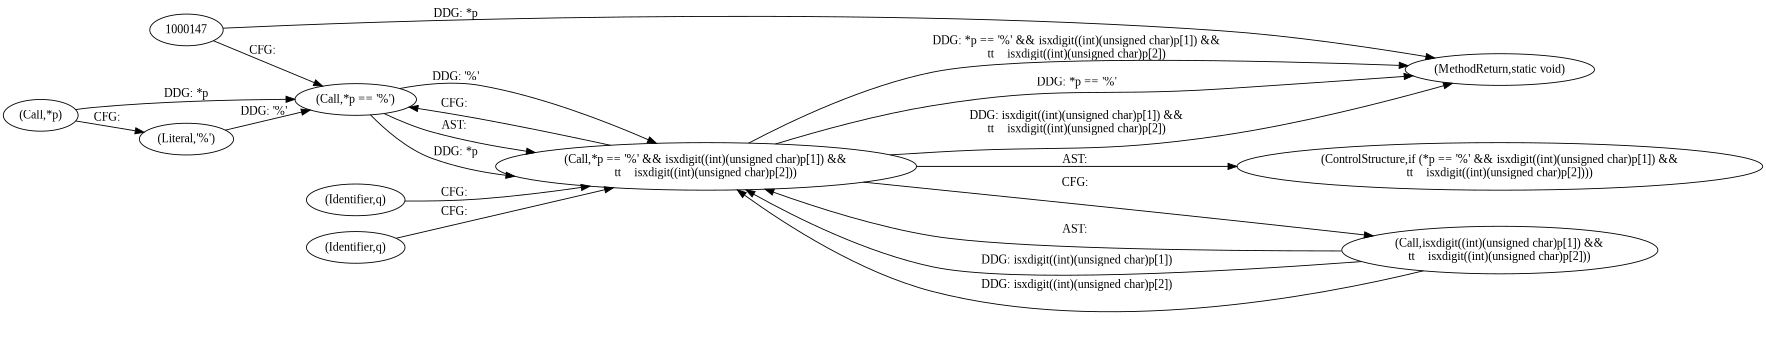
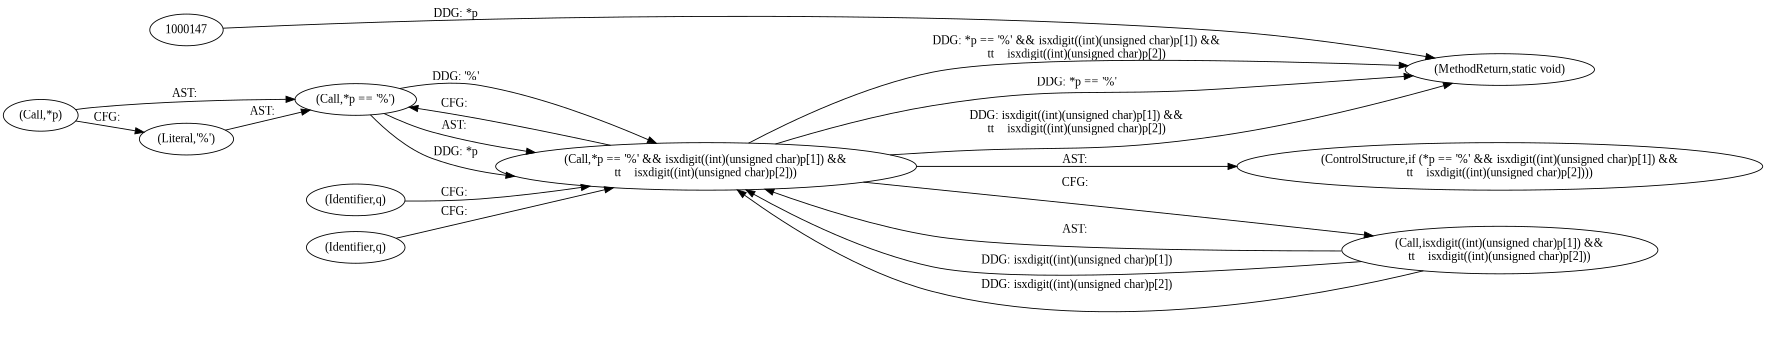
(264, 62) -> none
(186, 94) -> (186, 94)
(264, 111) -> (264, 111)
